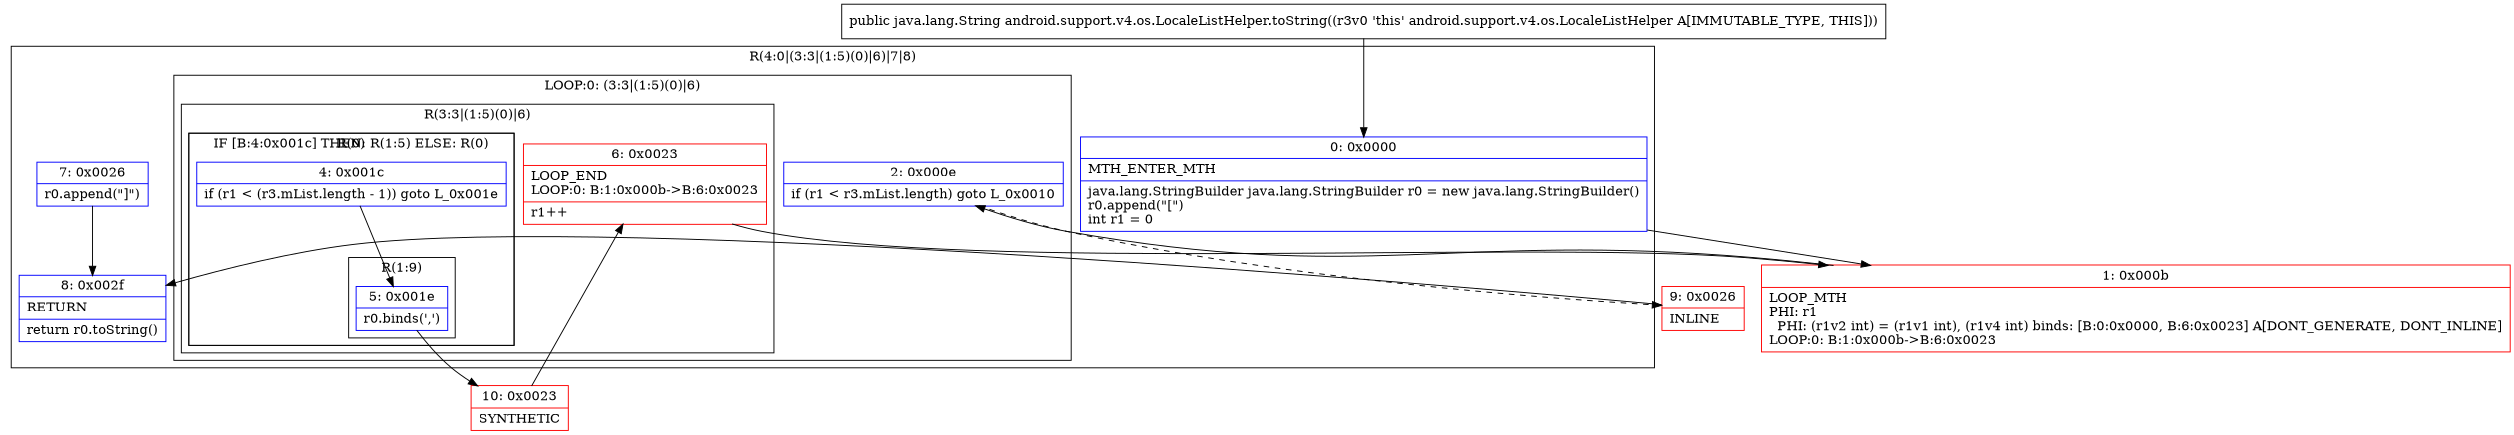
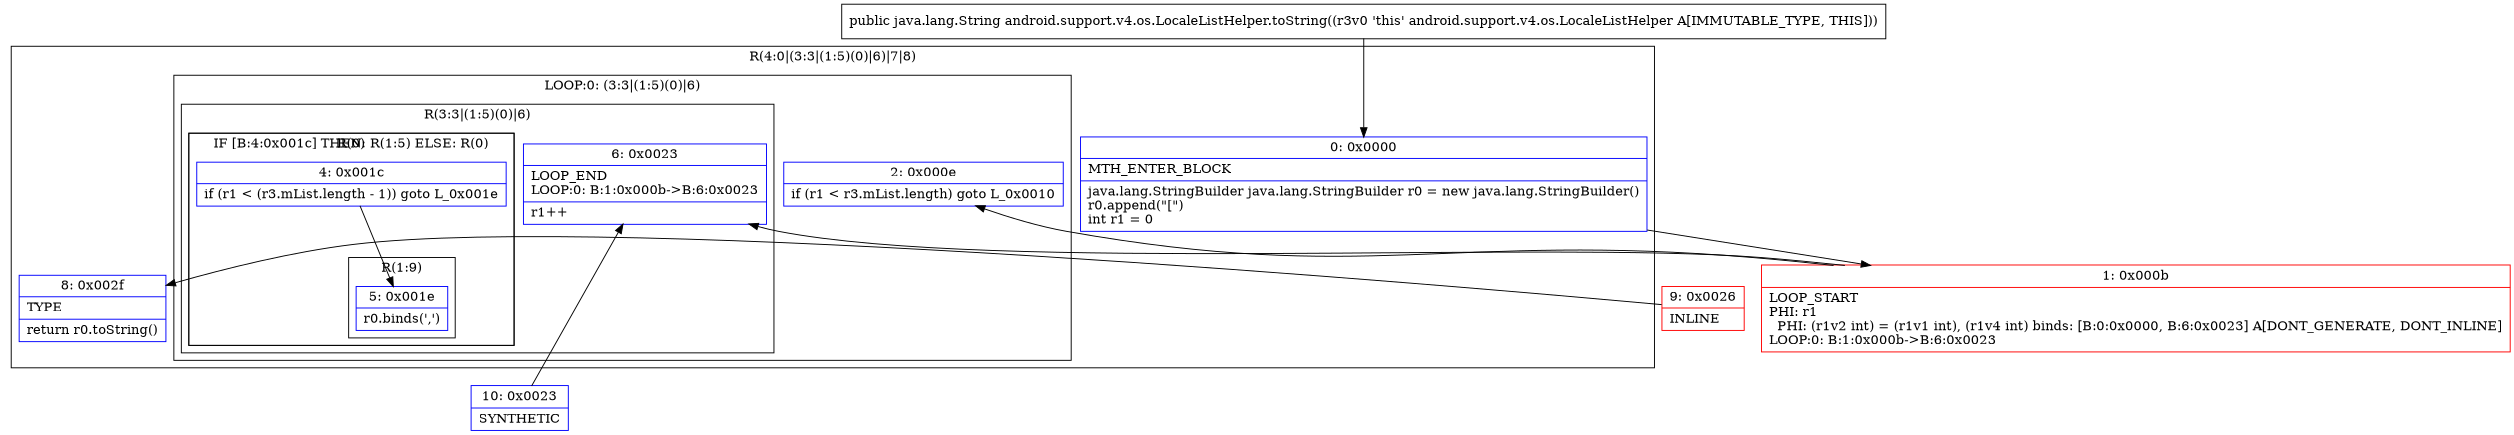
(1152, 169) -> (1160, 169)
(93, 184) -> none
(645, 184) -> (645, 184)
(1139, 253) -> (1165, 253)
(1262, 266) -> none
(1808, 298) -> (1814, 298)
(57, 308) -> (45, 308)
(441, 358) -> none
(520, 408) -> (520, 408)
